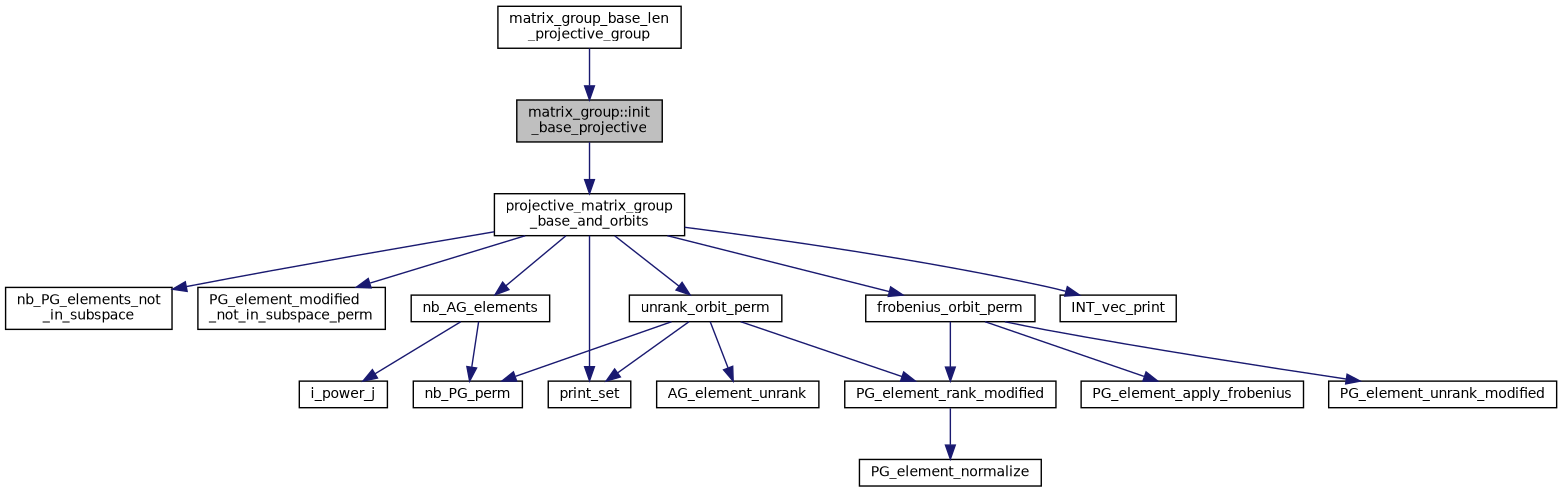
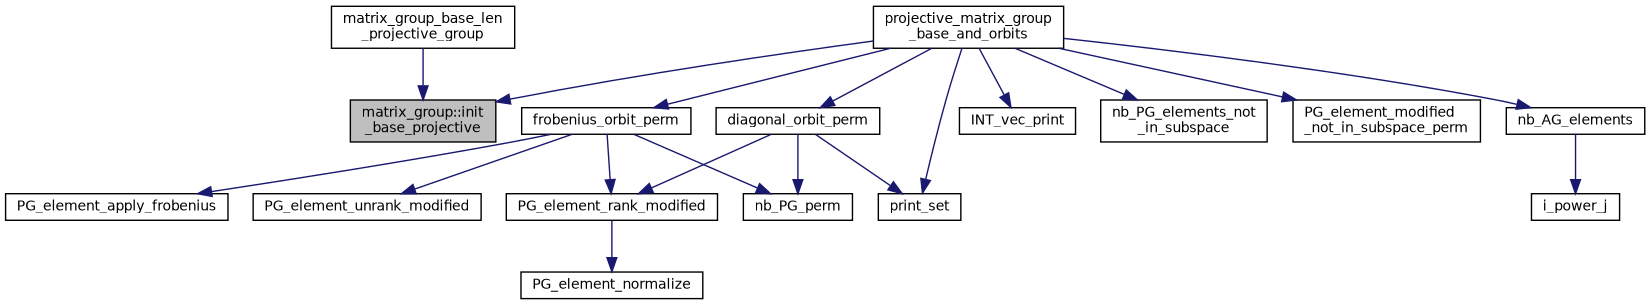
(590, 161) -> (691, 68)
(706, 308) -> (798, 121)
(475, 344) -> (693, 160)
(738, 394) -> none
